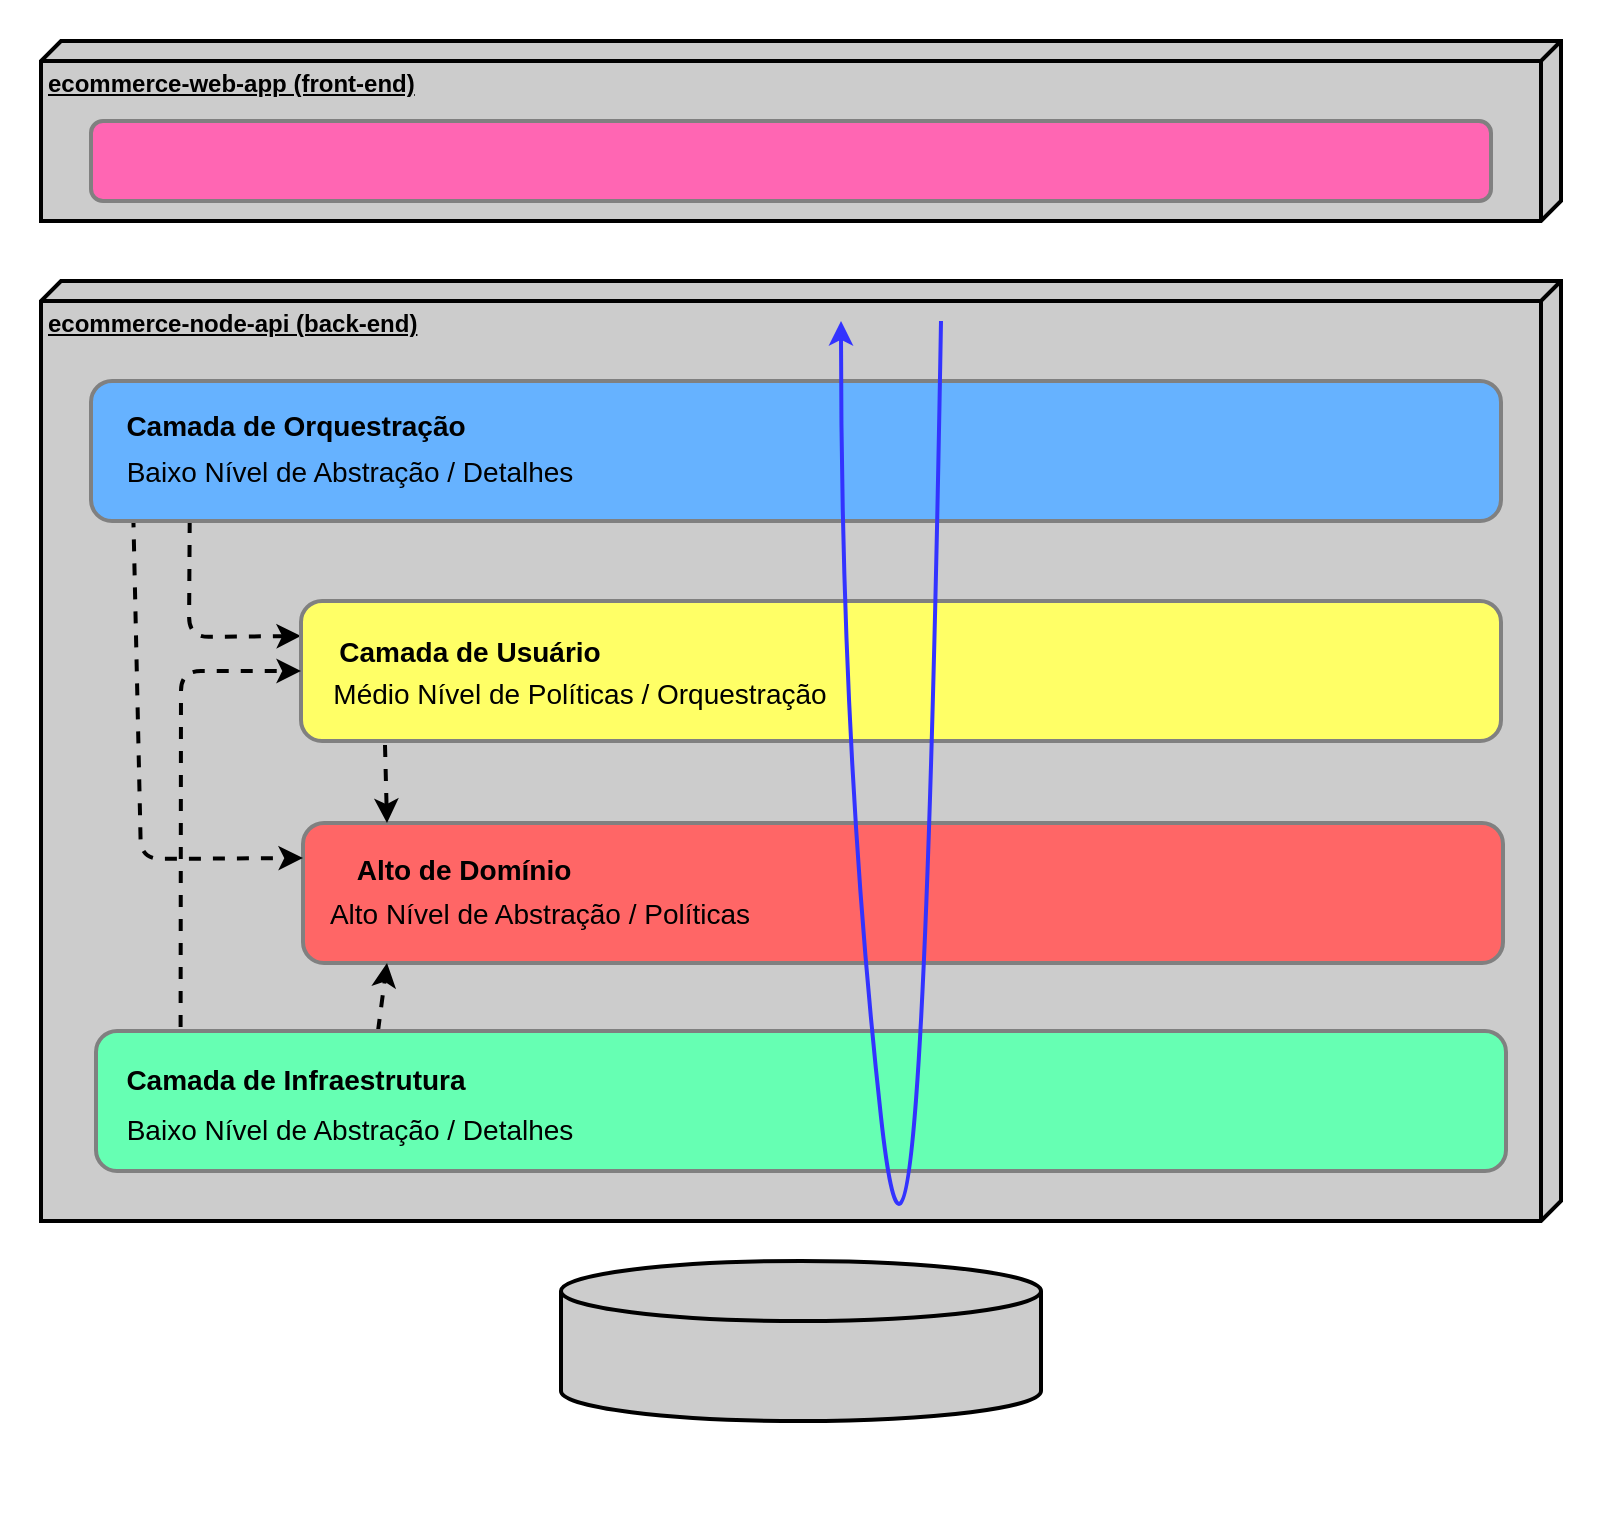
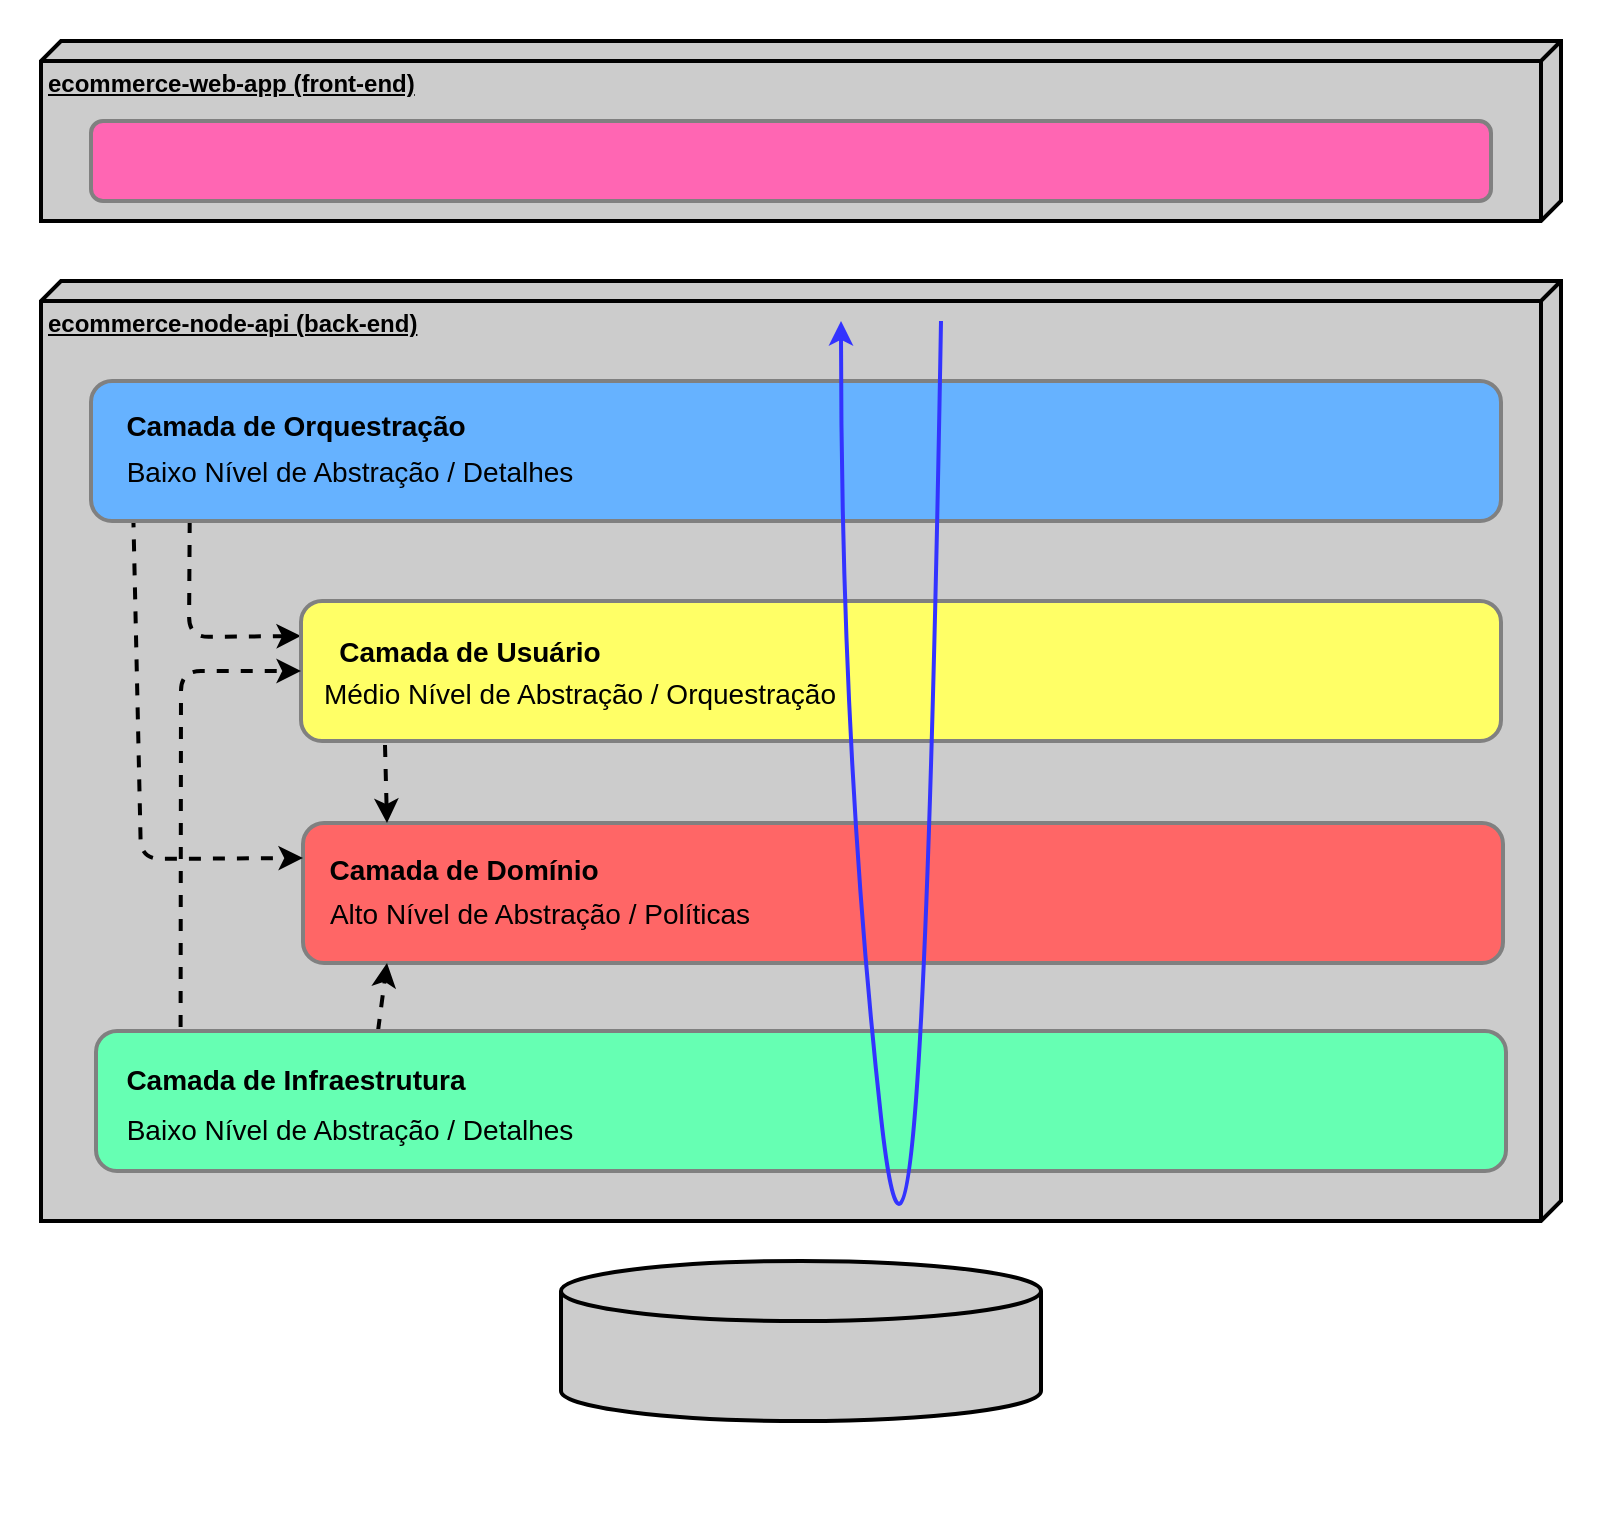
(581, 695) -> (581, 695)
(465, 871) -> (465, 871)
